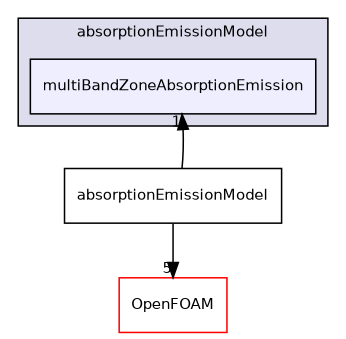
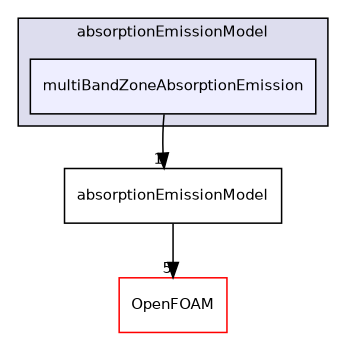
(183, 149) -> (163, 136)
